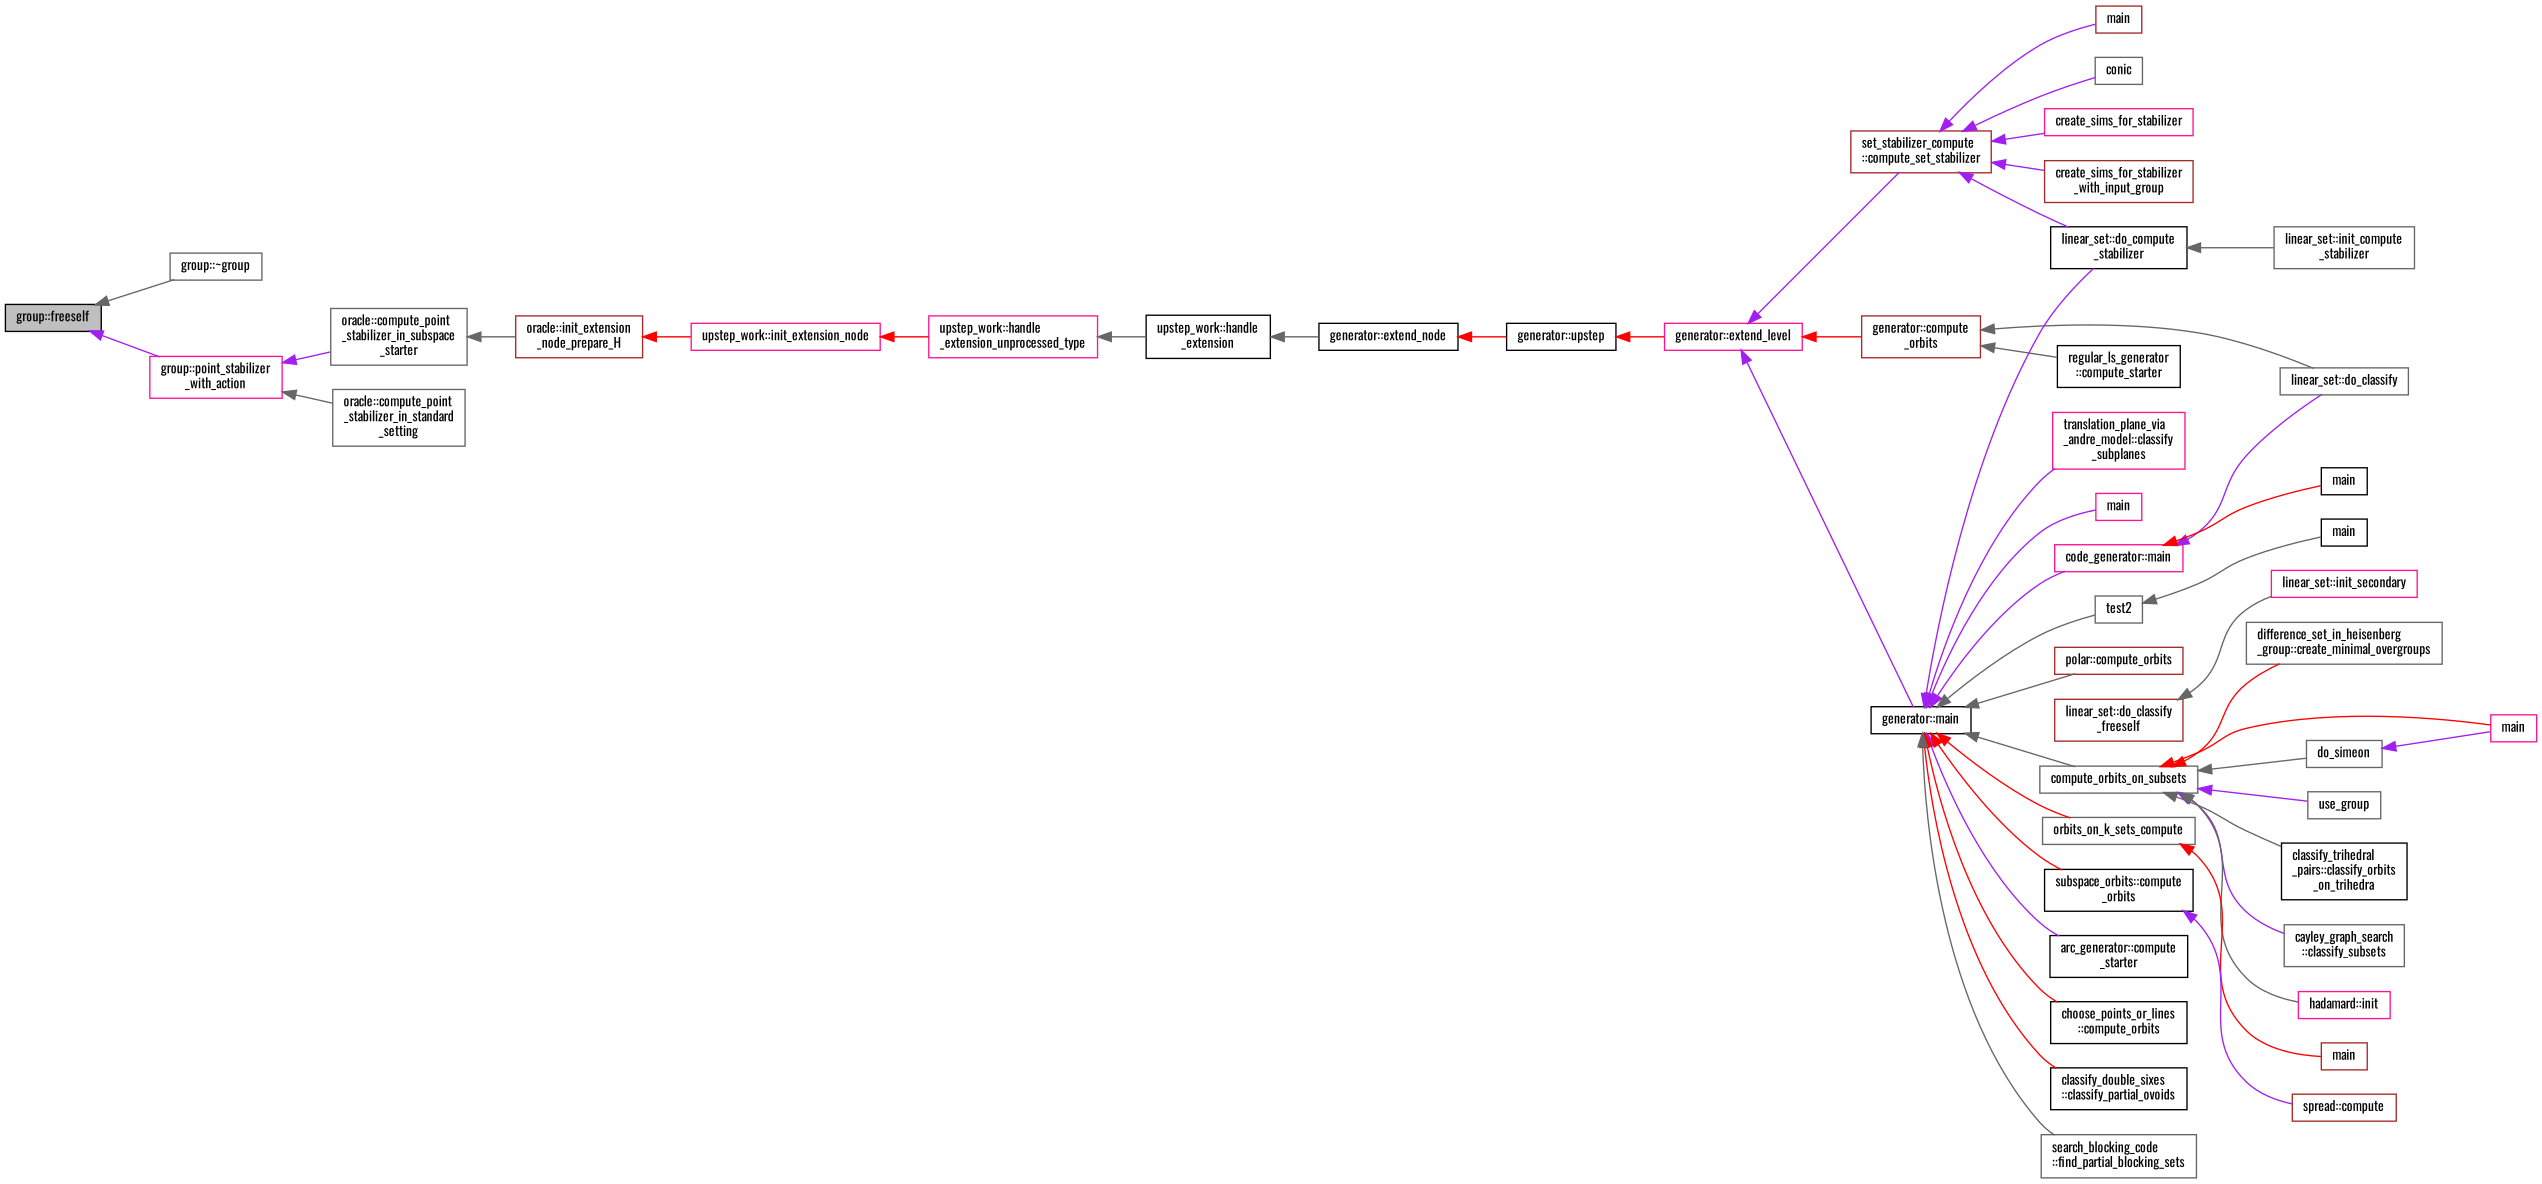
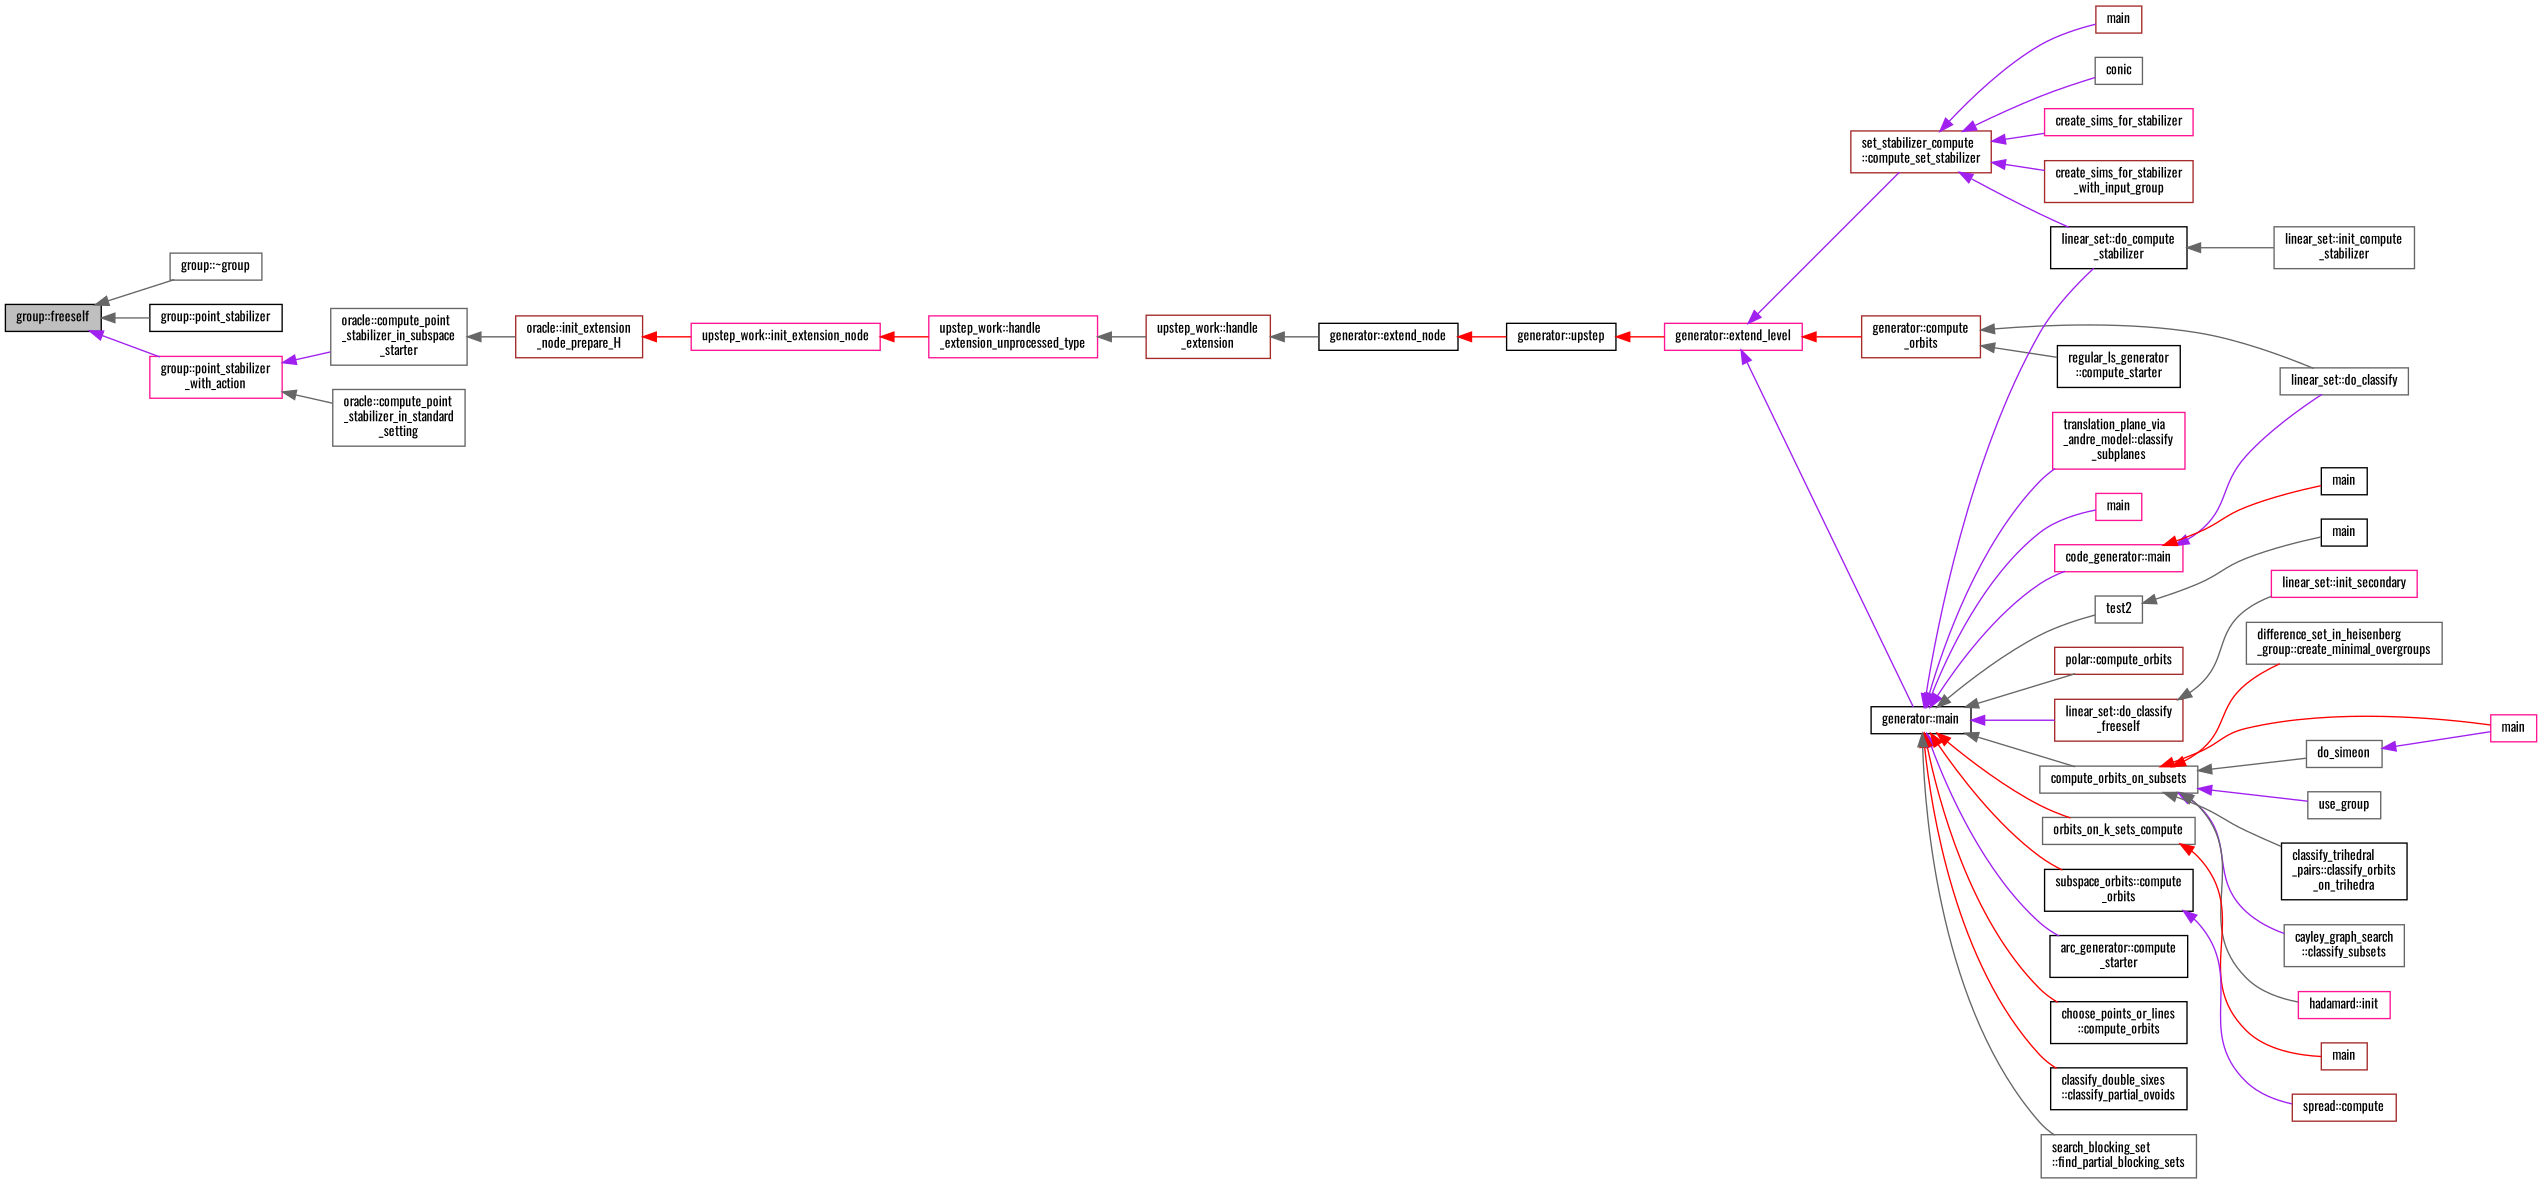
none -> (216, 318)
(1208, 337) -> (1208, 337)
none -> (2020, 720)
(2119, 1156) -> (2119, 1156)
